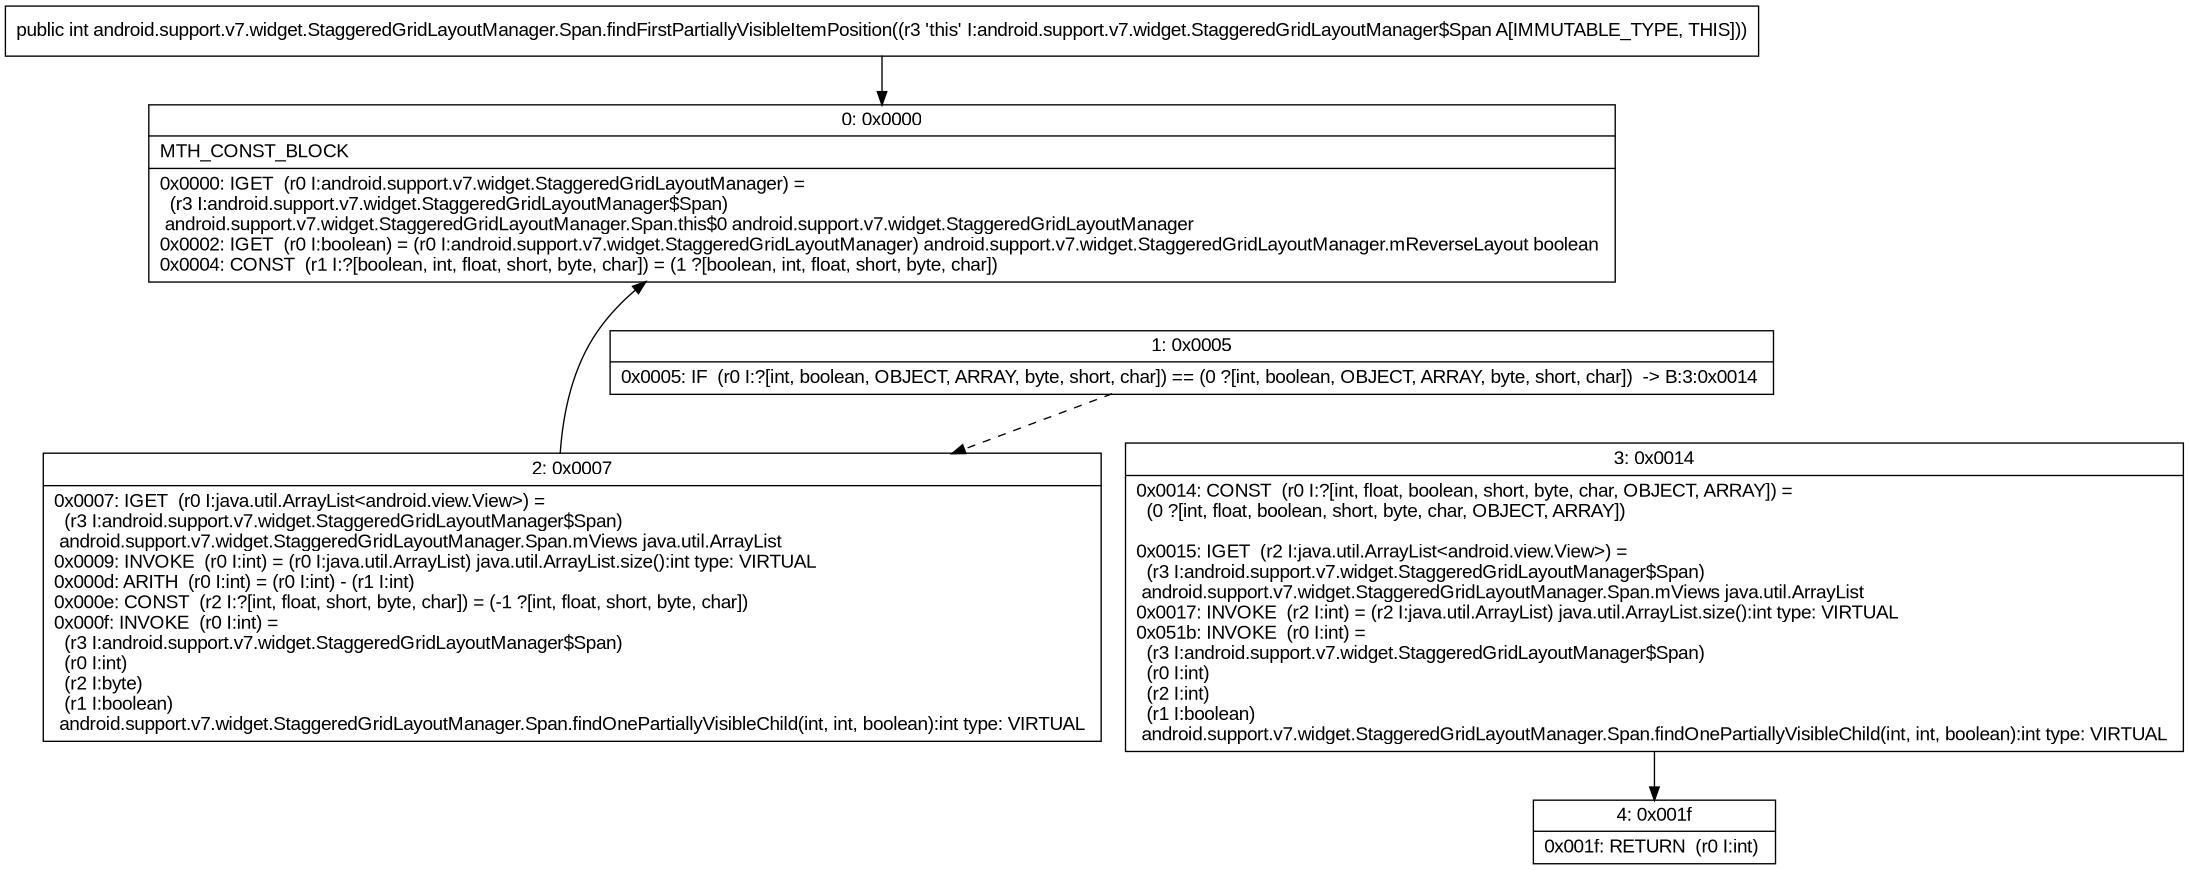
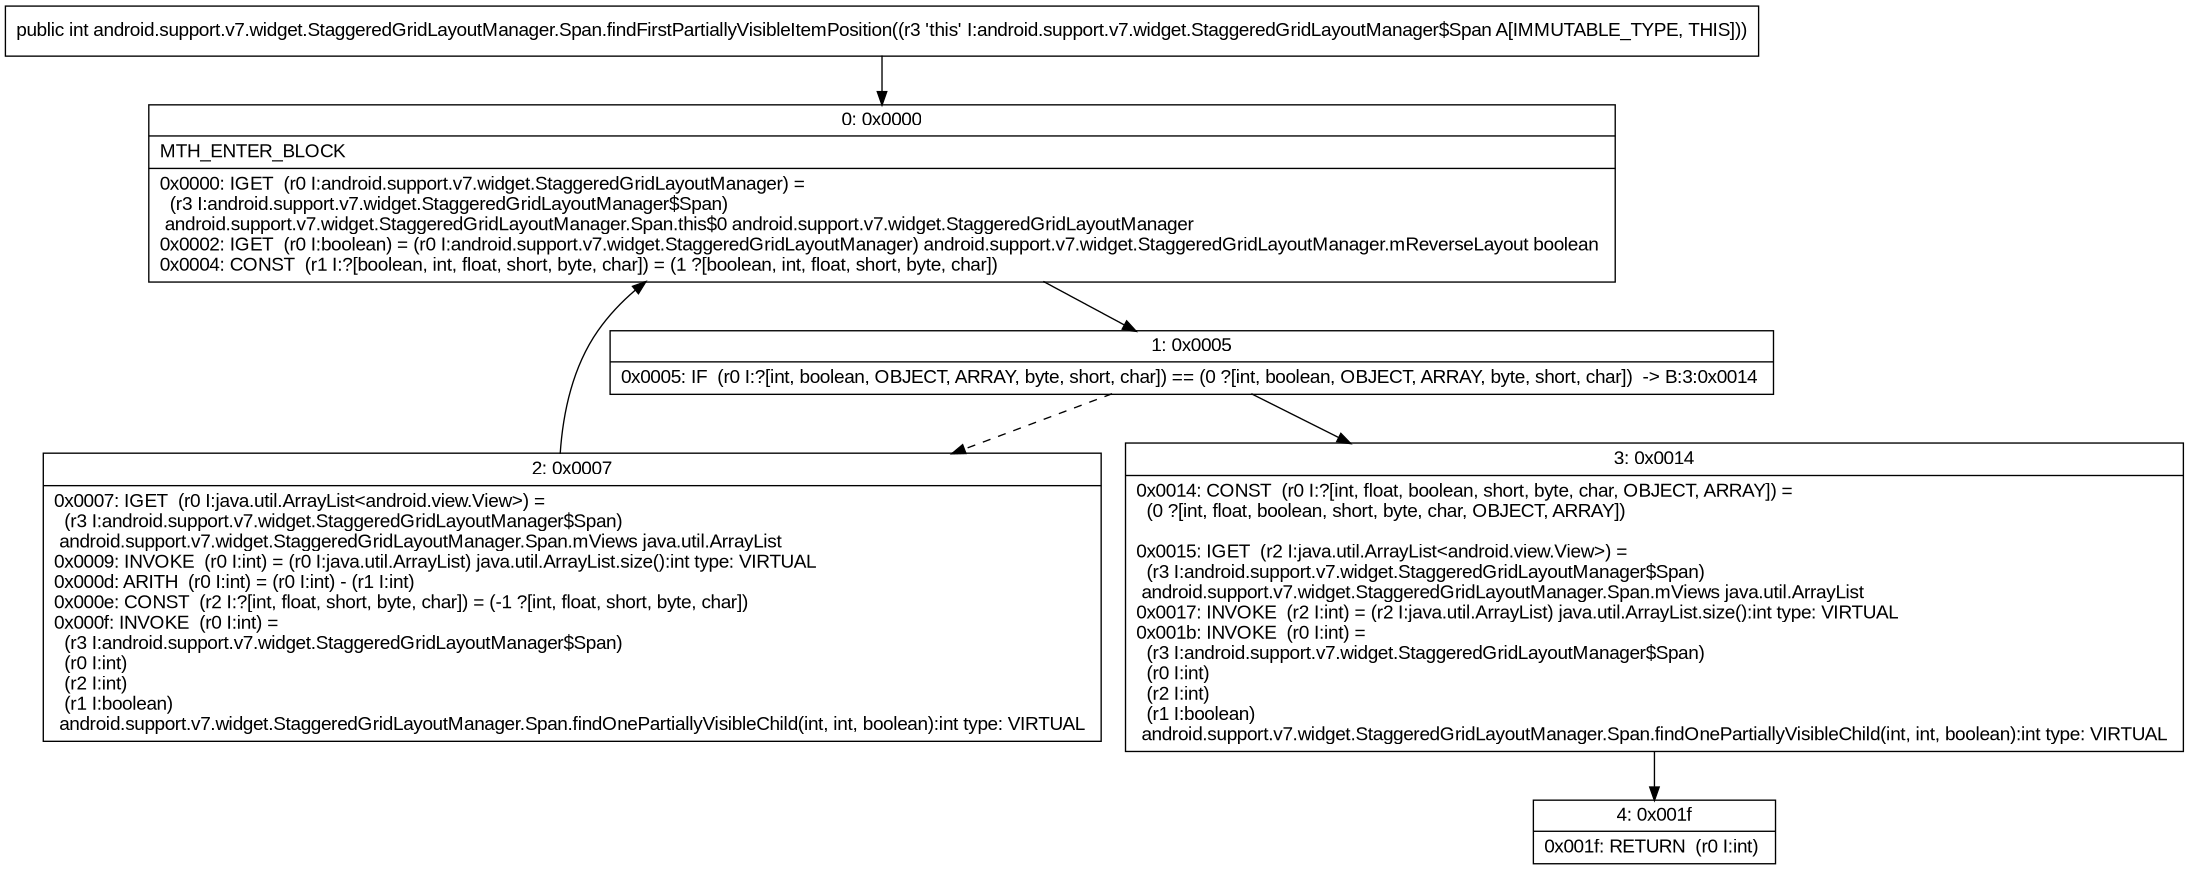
(254, 152) -> (253, 152)
none -> (1084, 303)
none -> (1295, 416)
(1254, 633) -> (1254, 633)
(99, 684) -> (91, 684)
